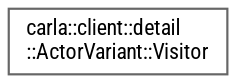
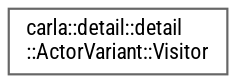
(118, 42) -> (118, 42)
